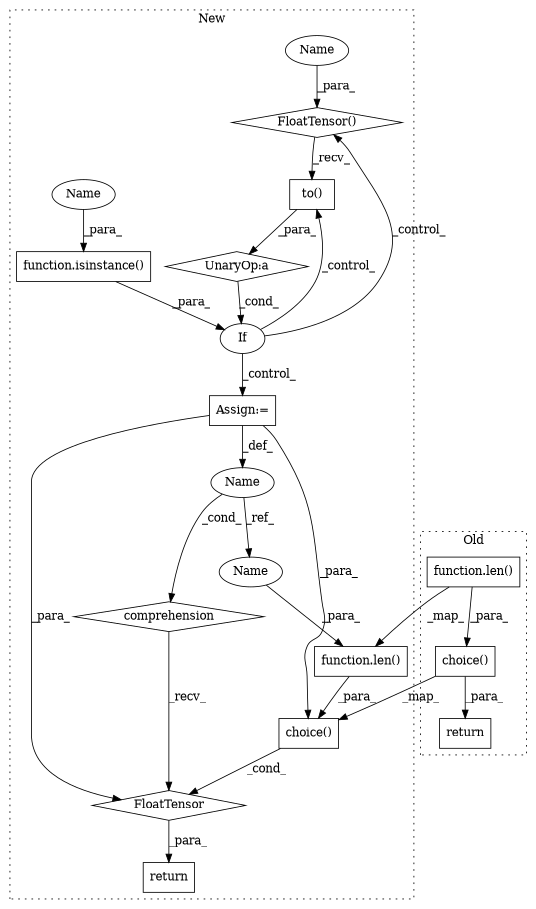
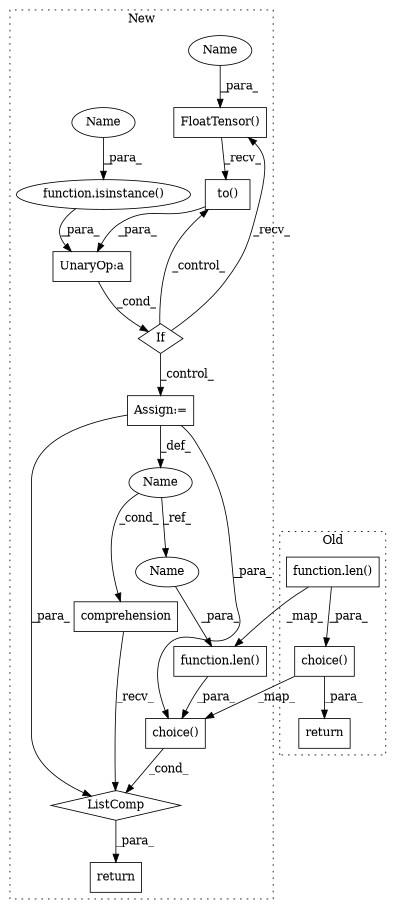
(317, 123) -> (220, 123)
(419, 231) -> (272, 231)
(84, 267) -> (103, 195)
(237, 267) -> (92, 267)
(166, 304) -> (61, 225)
(243, 339) -> (161, 339)
(169, 617) -> (126, 617)
(169, 805) -> (116, 805)
